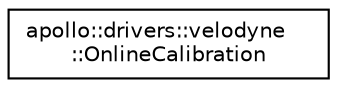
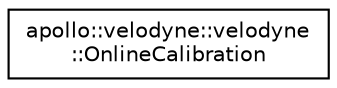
(169, 44) -> (169, 44)
